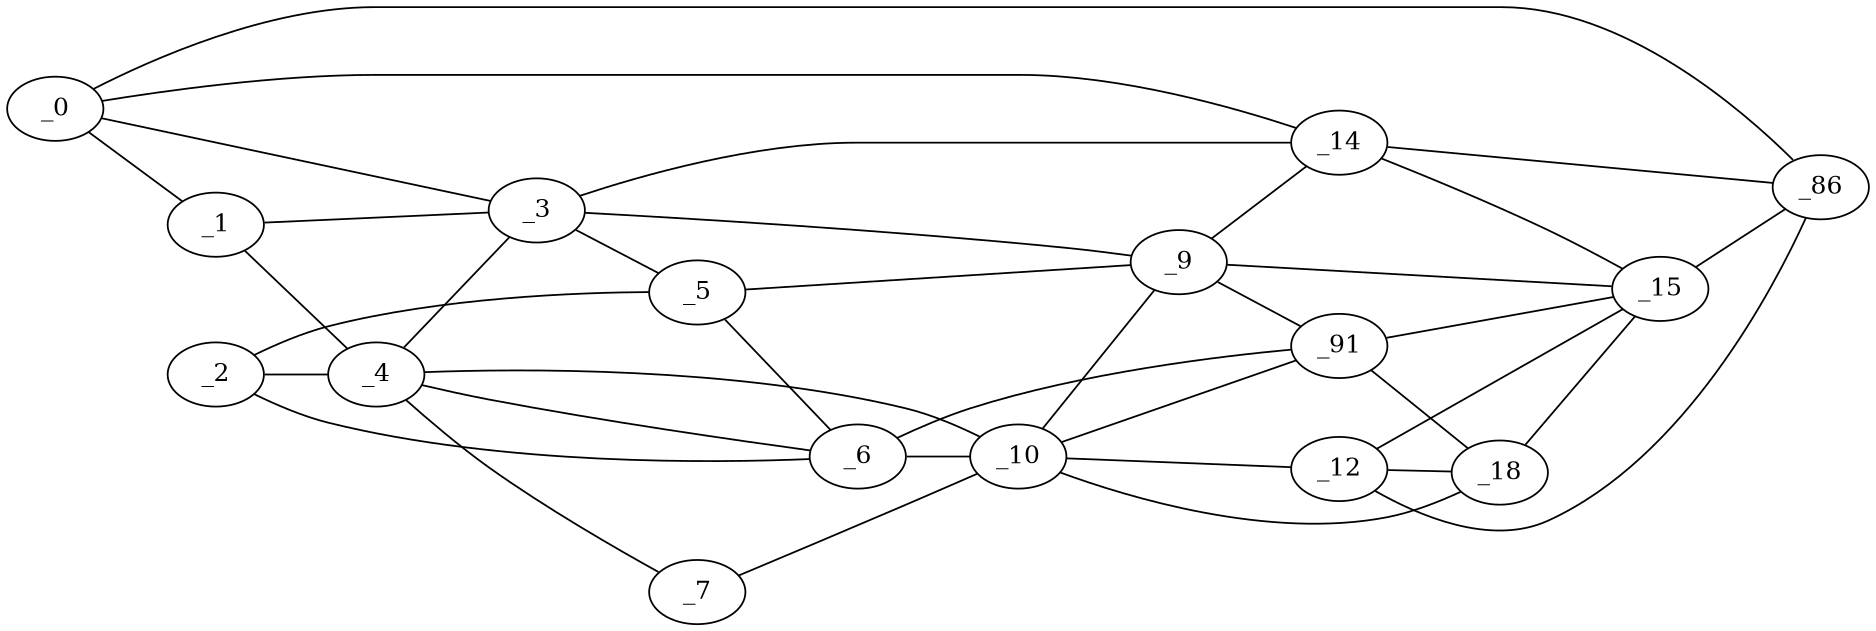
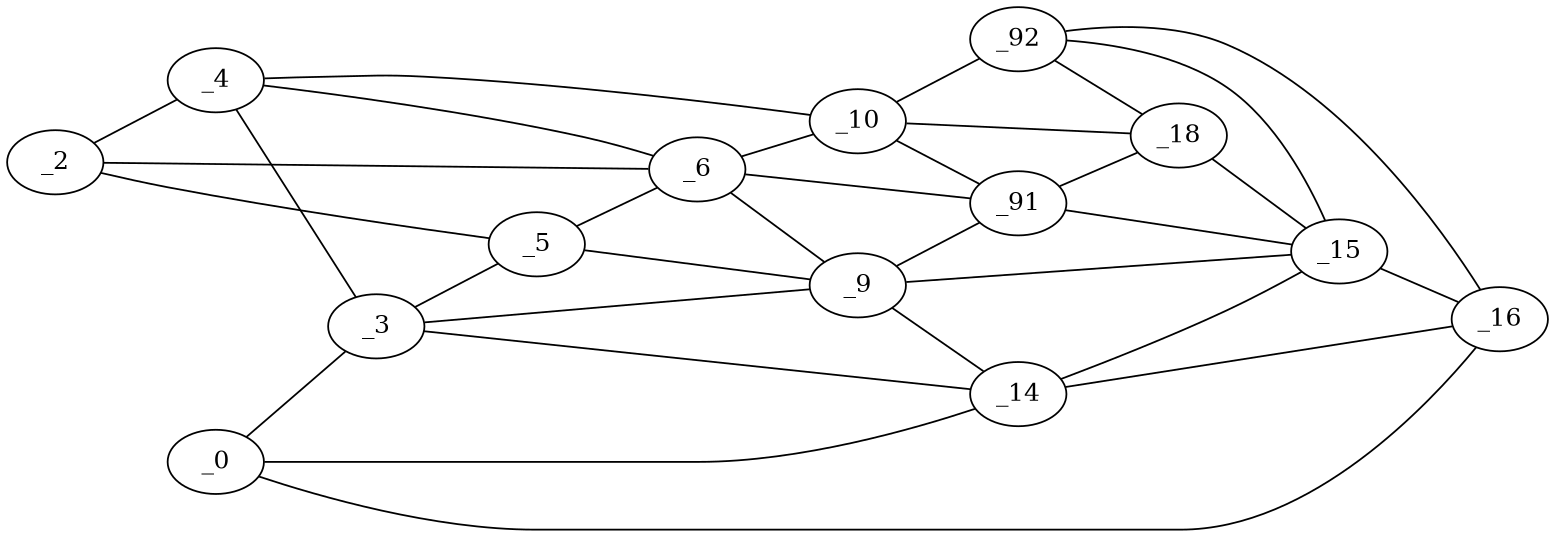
(1821, 187) -> (1500, 319)
(216, 225) -> none
(1099, 359) -> (778, 227)
(1339, 469) -> (1018, 39)
(697, 592) -> none
